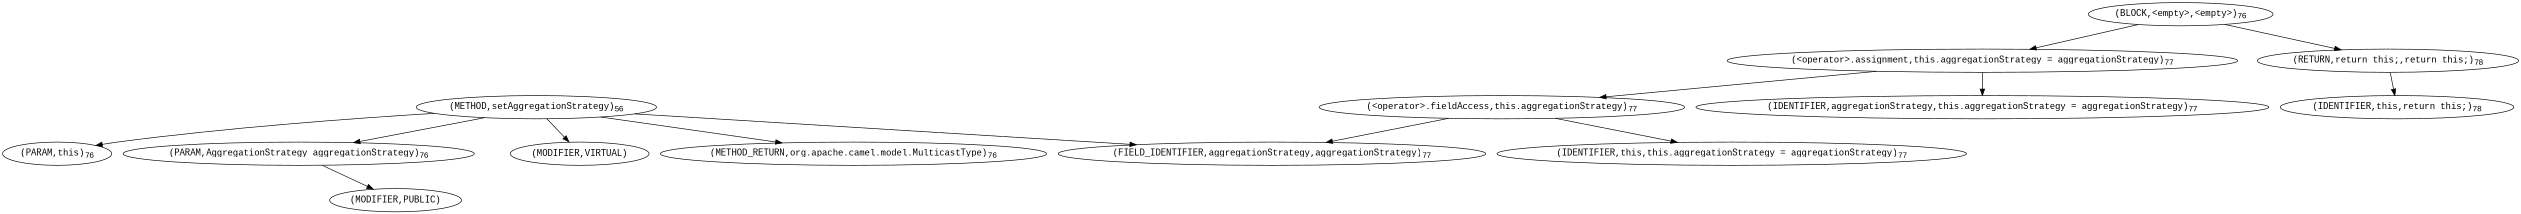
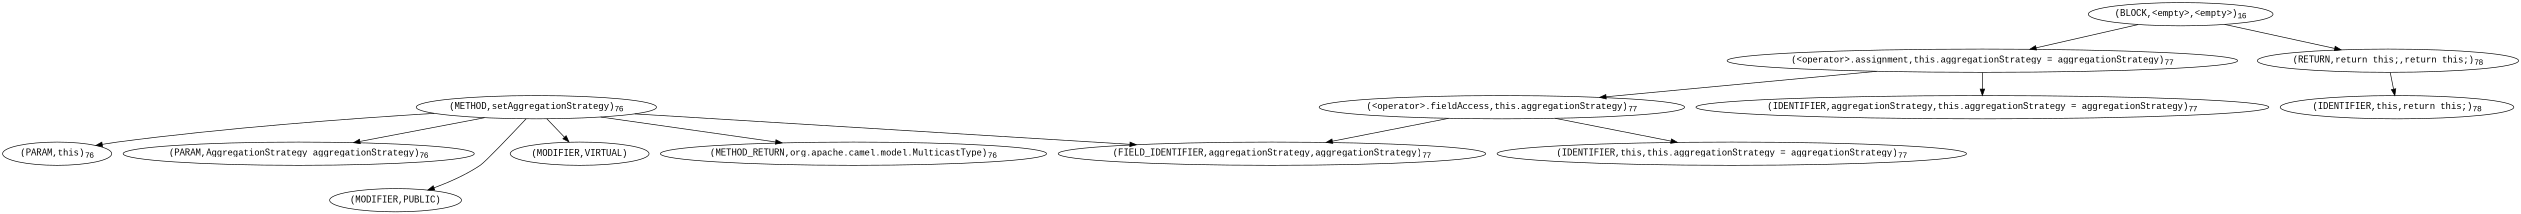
(2242, 13) -> (2242, 13)
(619, 106) -> (619, 106)
(345, 176) -> (485, 161)
